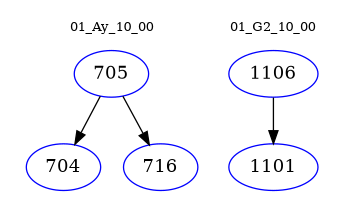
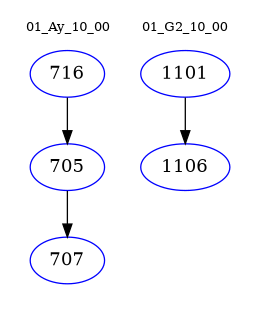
(273, 114) -> (185, 114)
(133, 115) -> (67, 114)
(63, 167) -> (67, 260)
